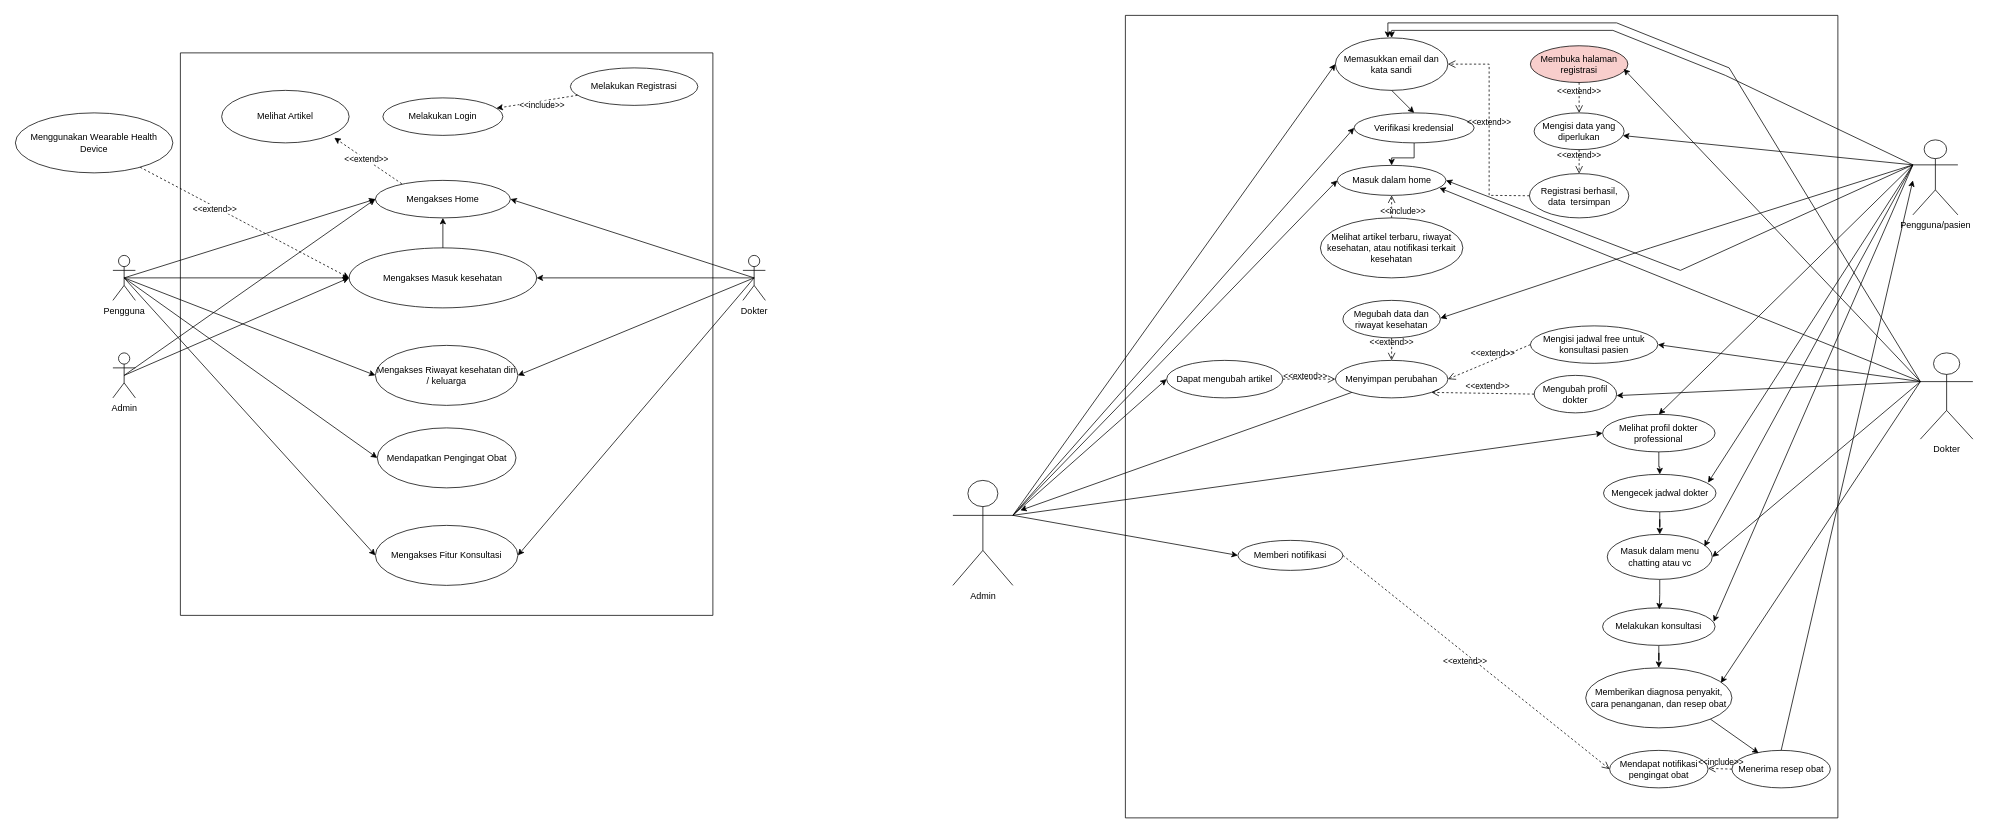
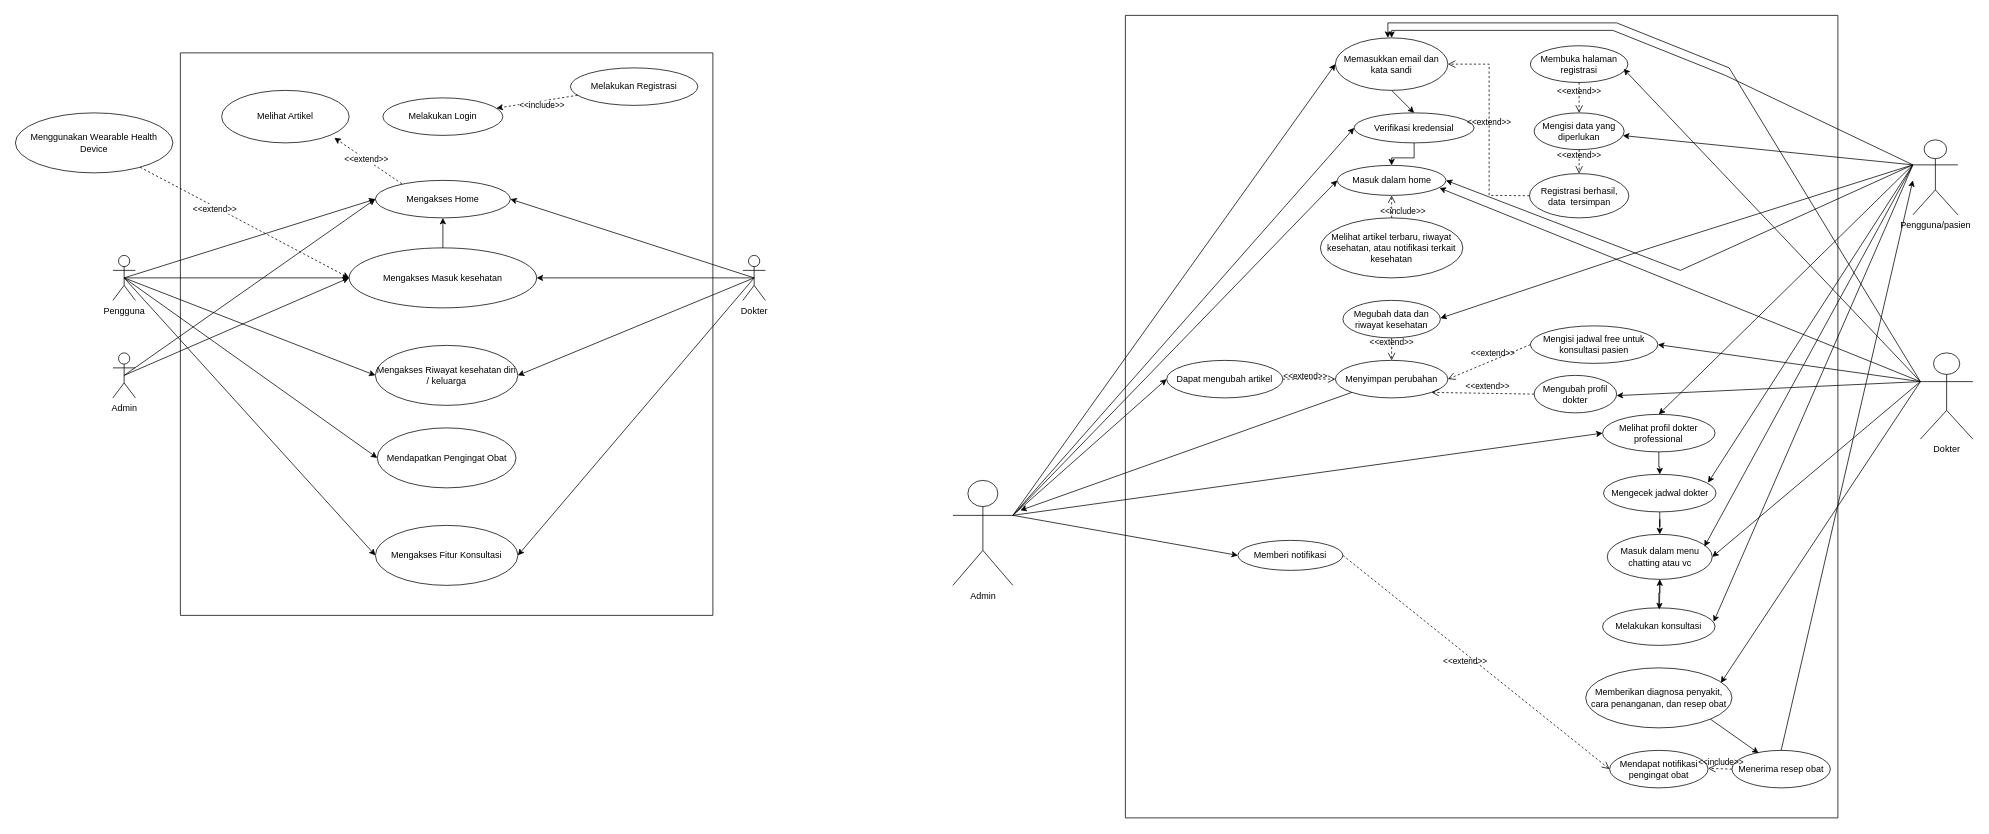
(1579, 64) -> (1579, 64)
(1659, 659) -> (1659, 605)
